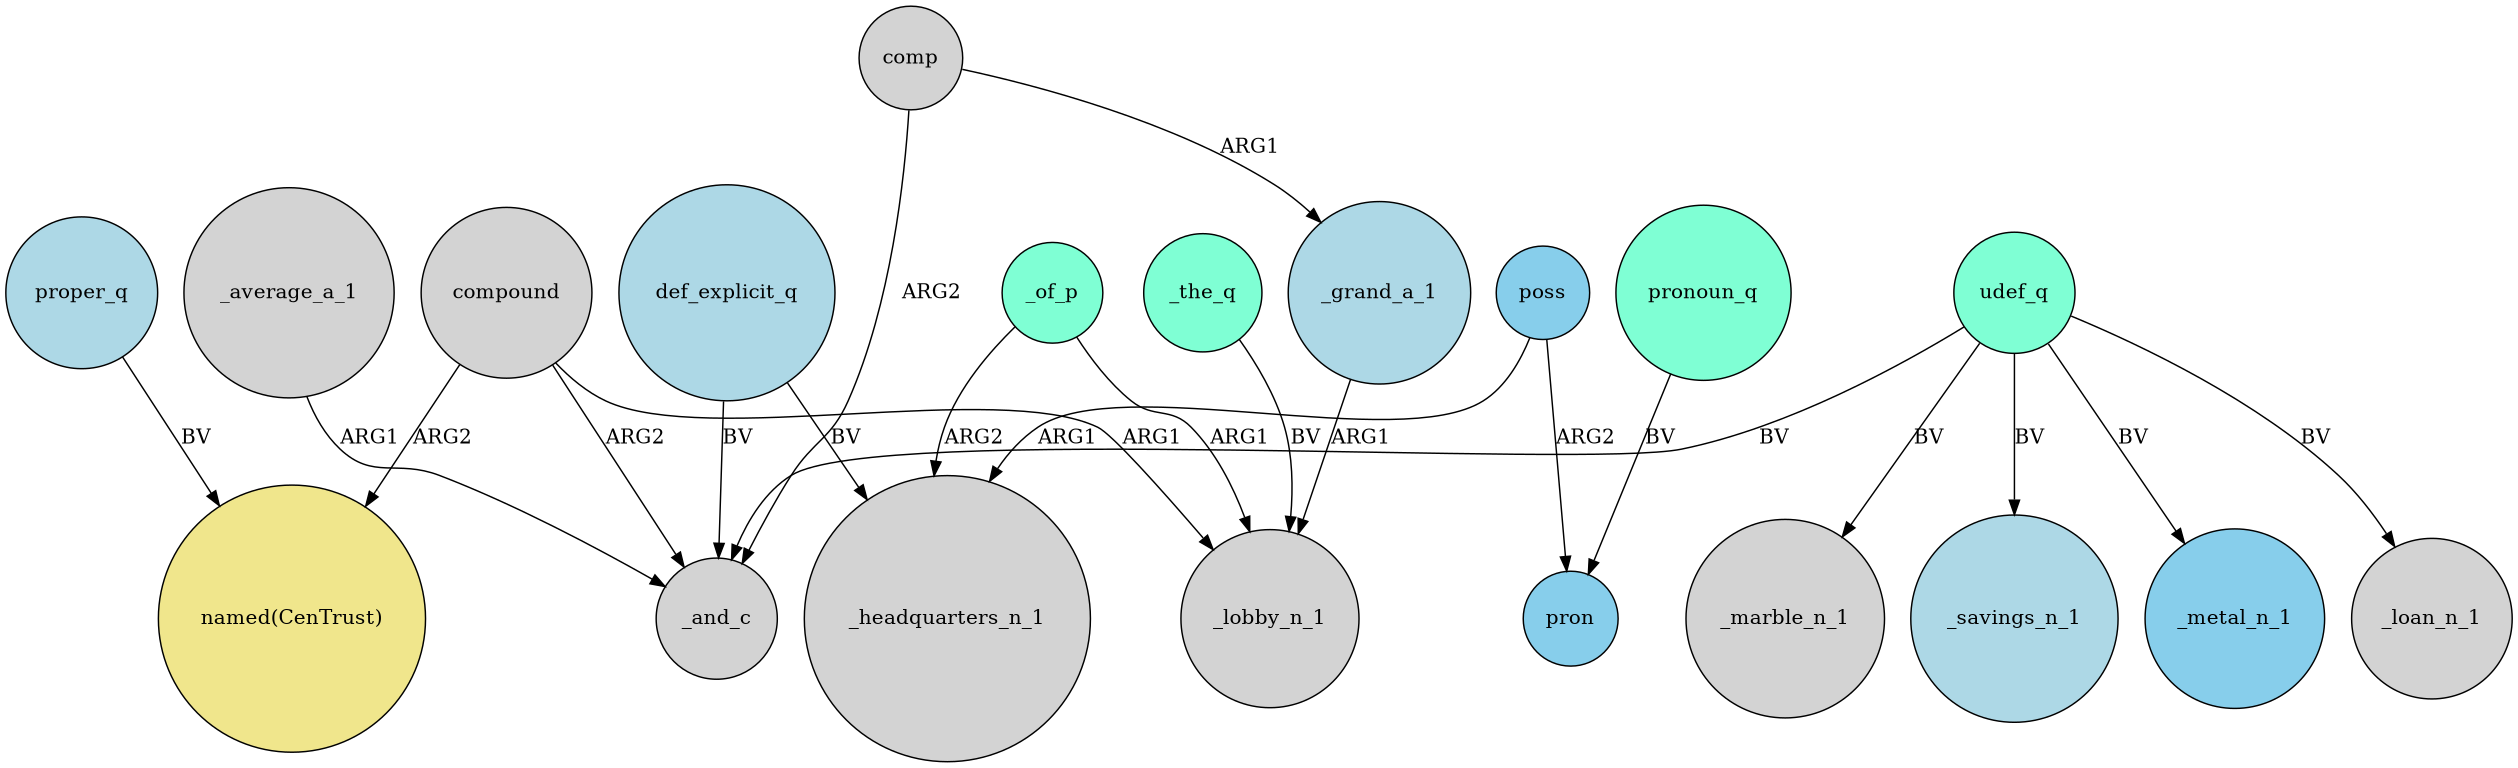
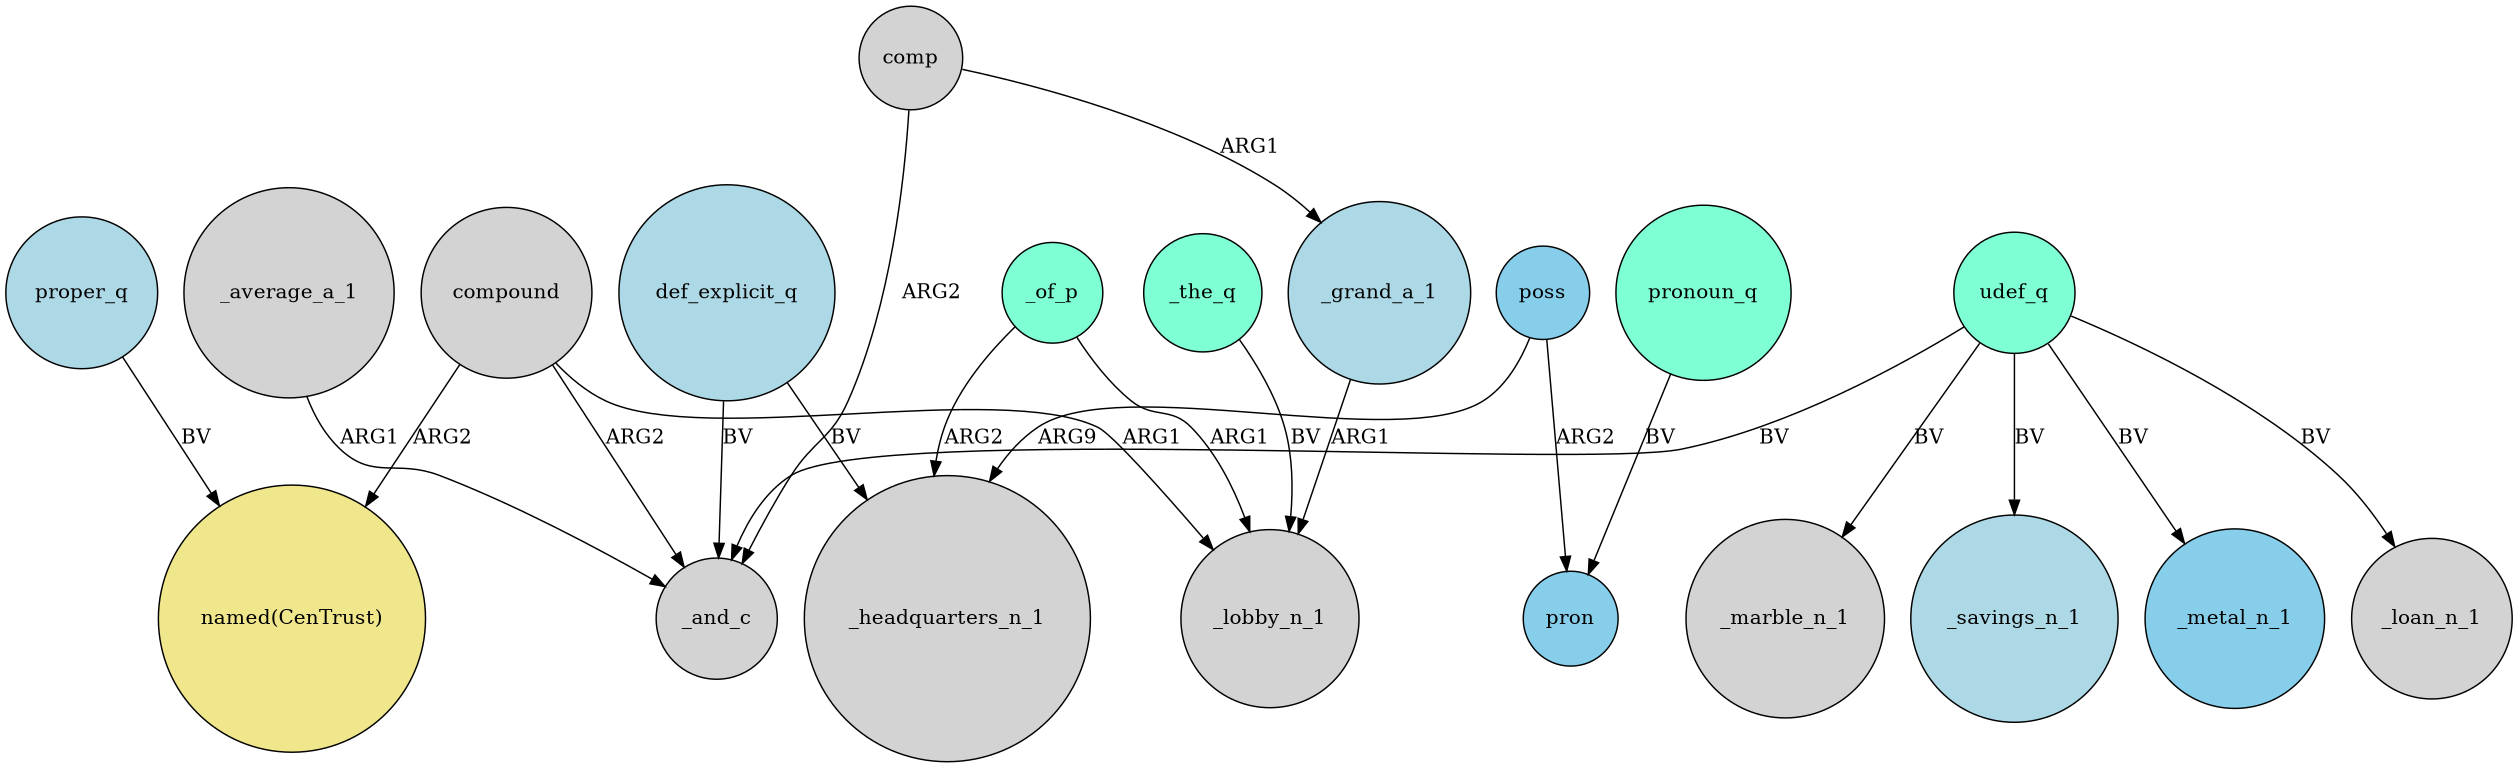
(1068, 438) -> (1068, 438)
